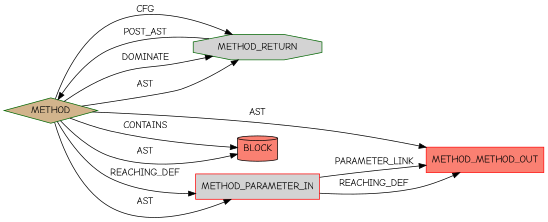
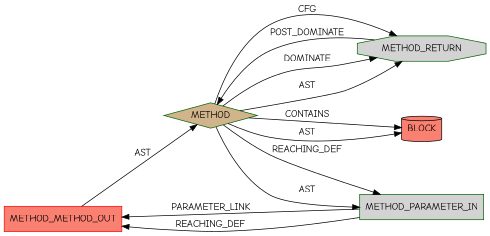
(145, 32) -> (307, 33)
(257, 122) -> (136, 168)
(258, 187) -> (422, 207)
